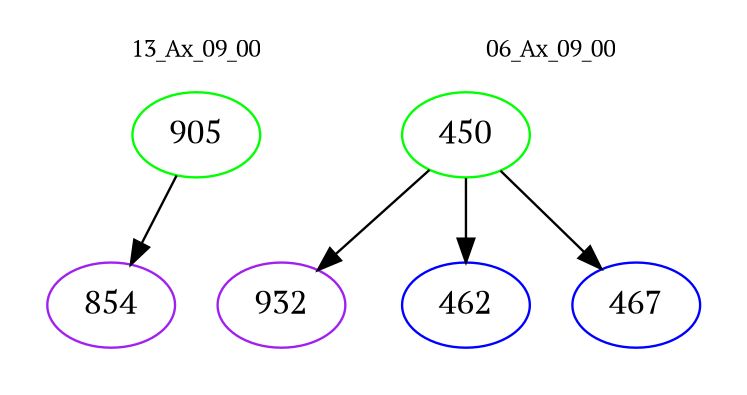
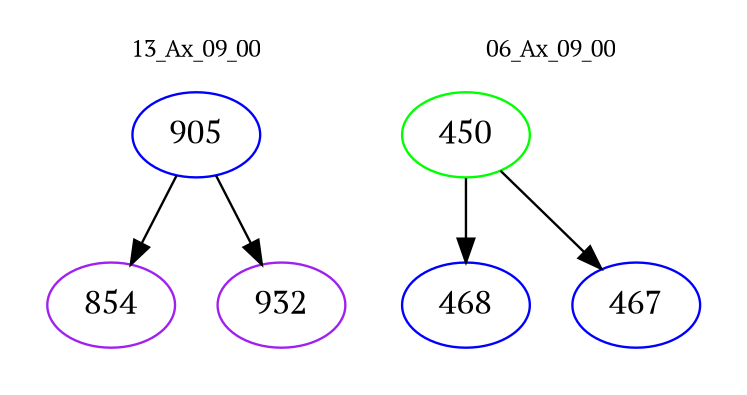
(196, 135) -> (196, 135)
(399, 197) -> (233, 209)
(466, 305) -> (466, 305)
